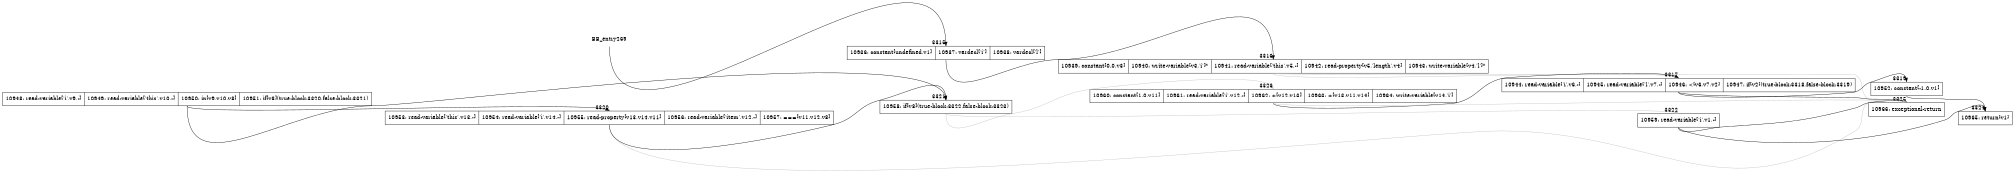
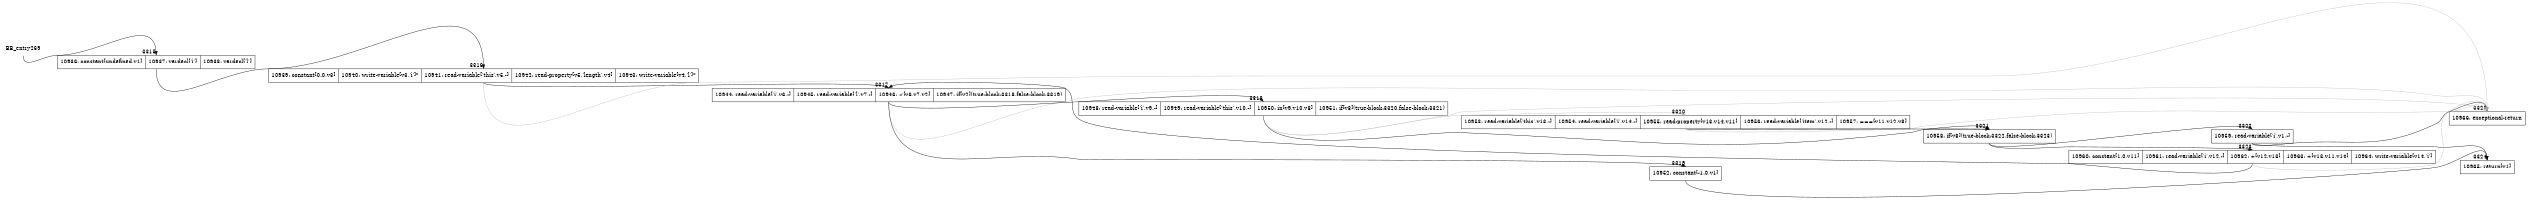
(1414, 77) -> (694, 85)
(1102, 88) -> (2118, 147)
(1819, 97) -> (1676, 90)
none -> (1074, 102)
none -> (1869, 102)
(396, 108) -> (1468, 115)
(1310, 114) -> (2119, 137)
